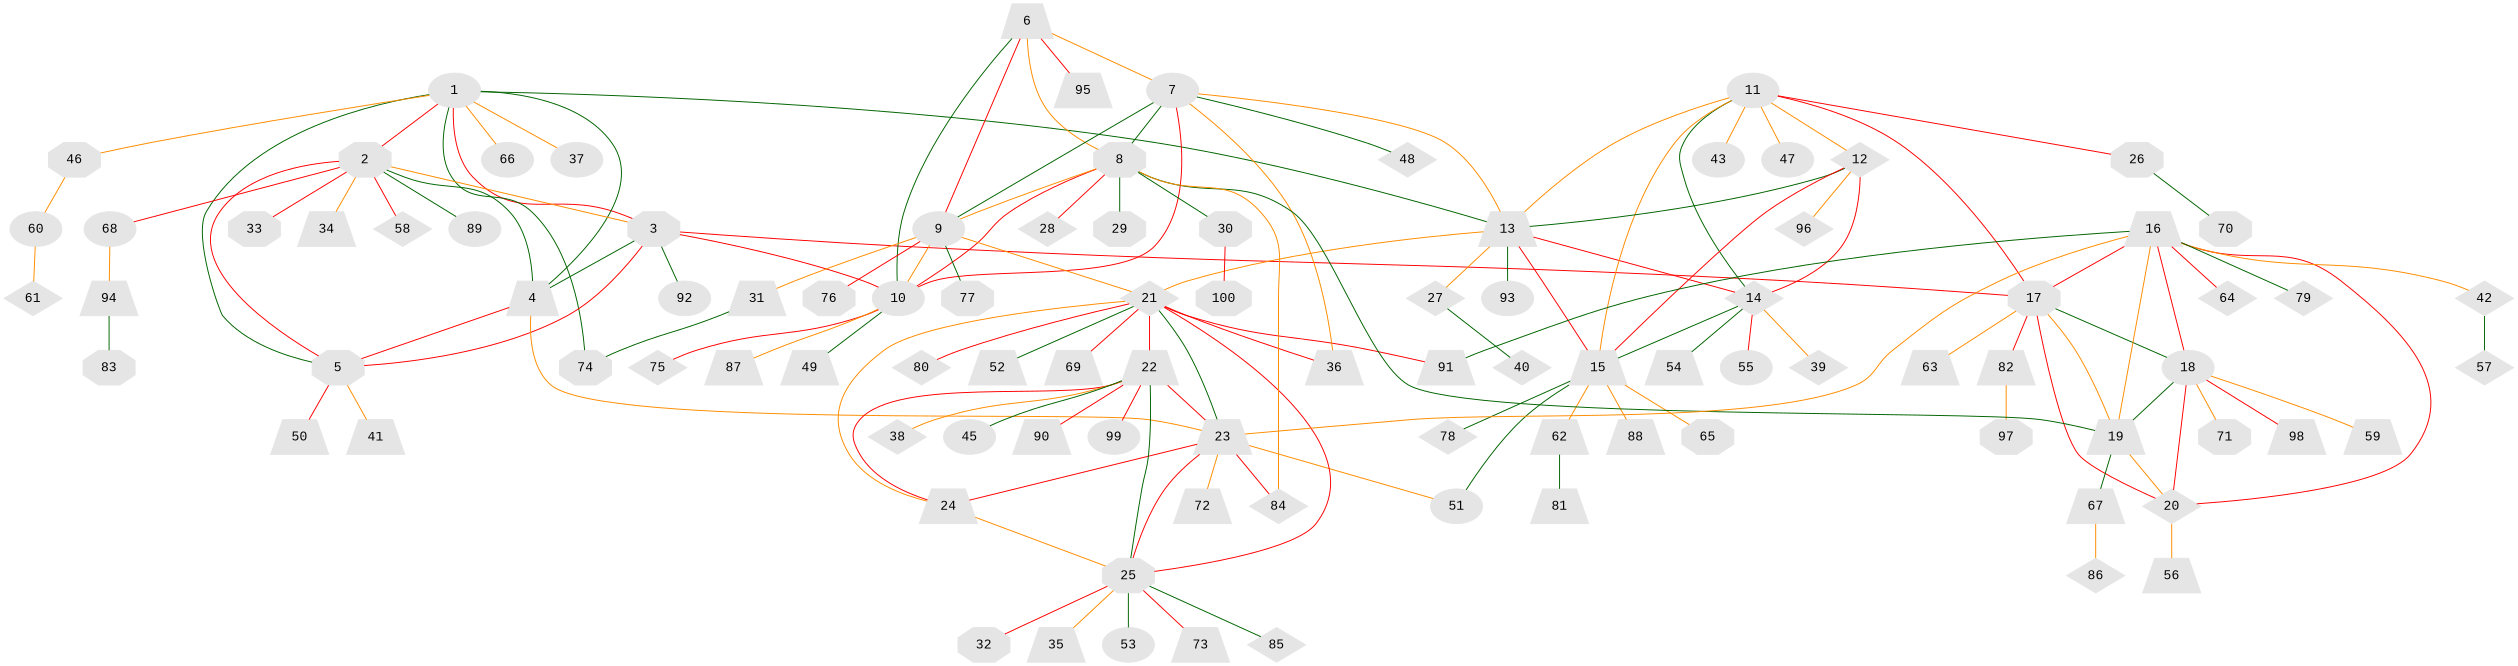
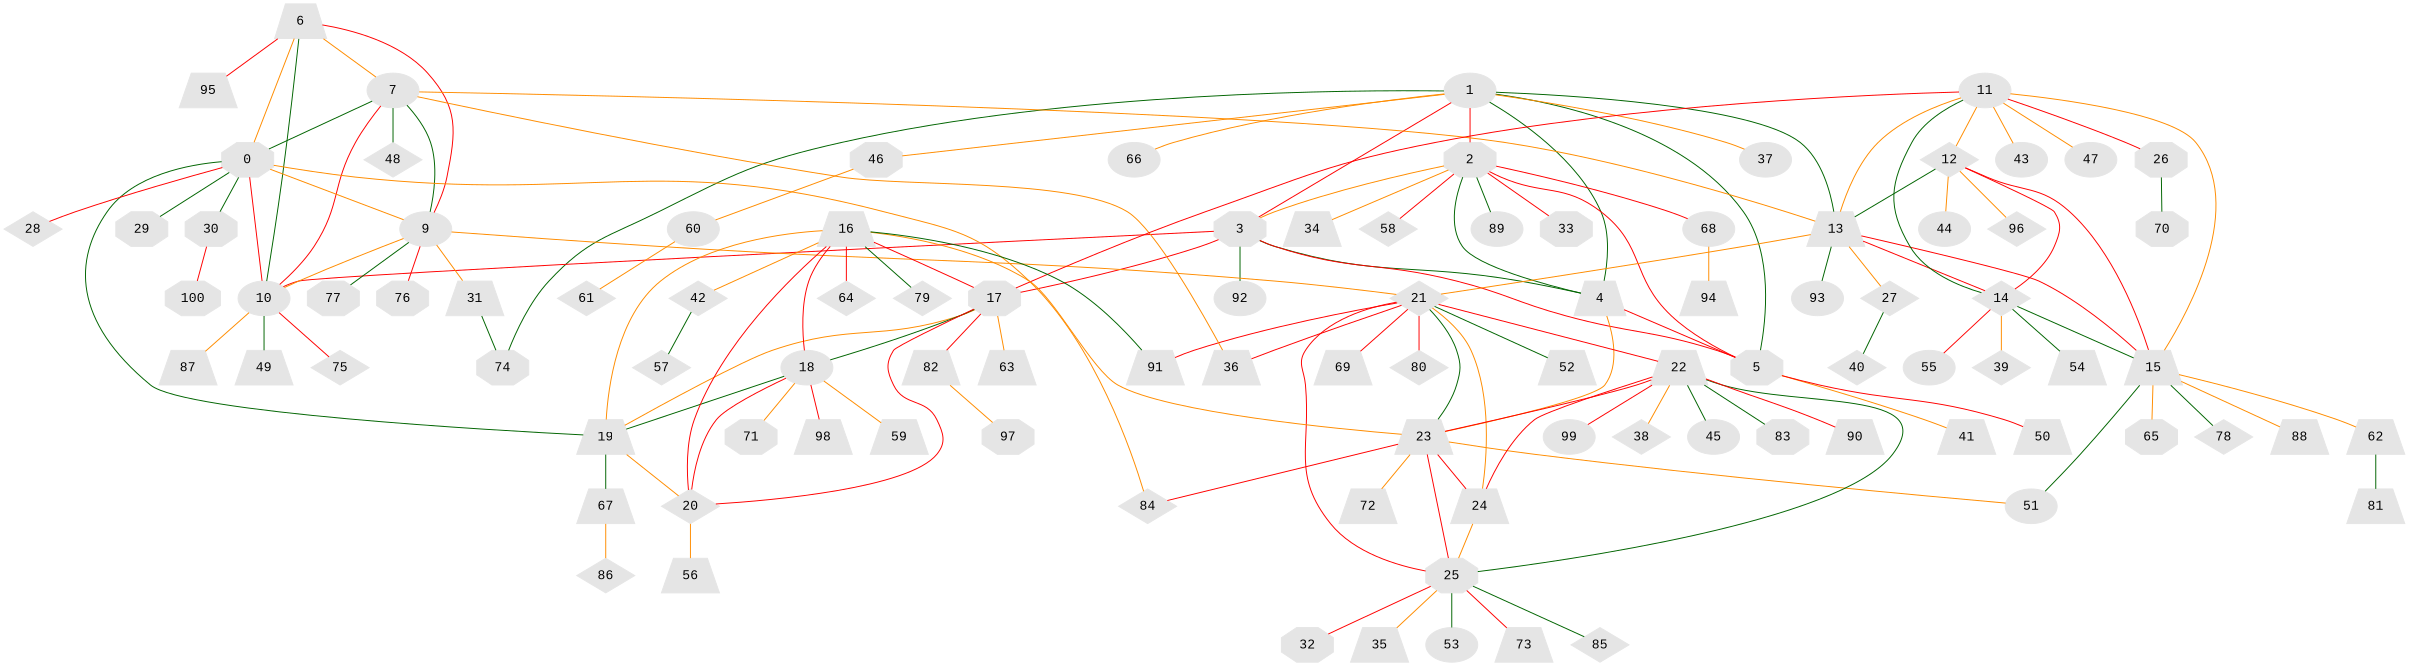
(1120, 160) -> (248, 160)
none -> (1945, 229)
(109, 333) -> (1735, 405)
